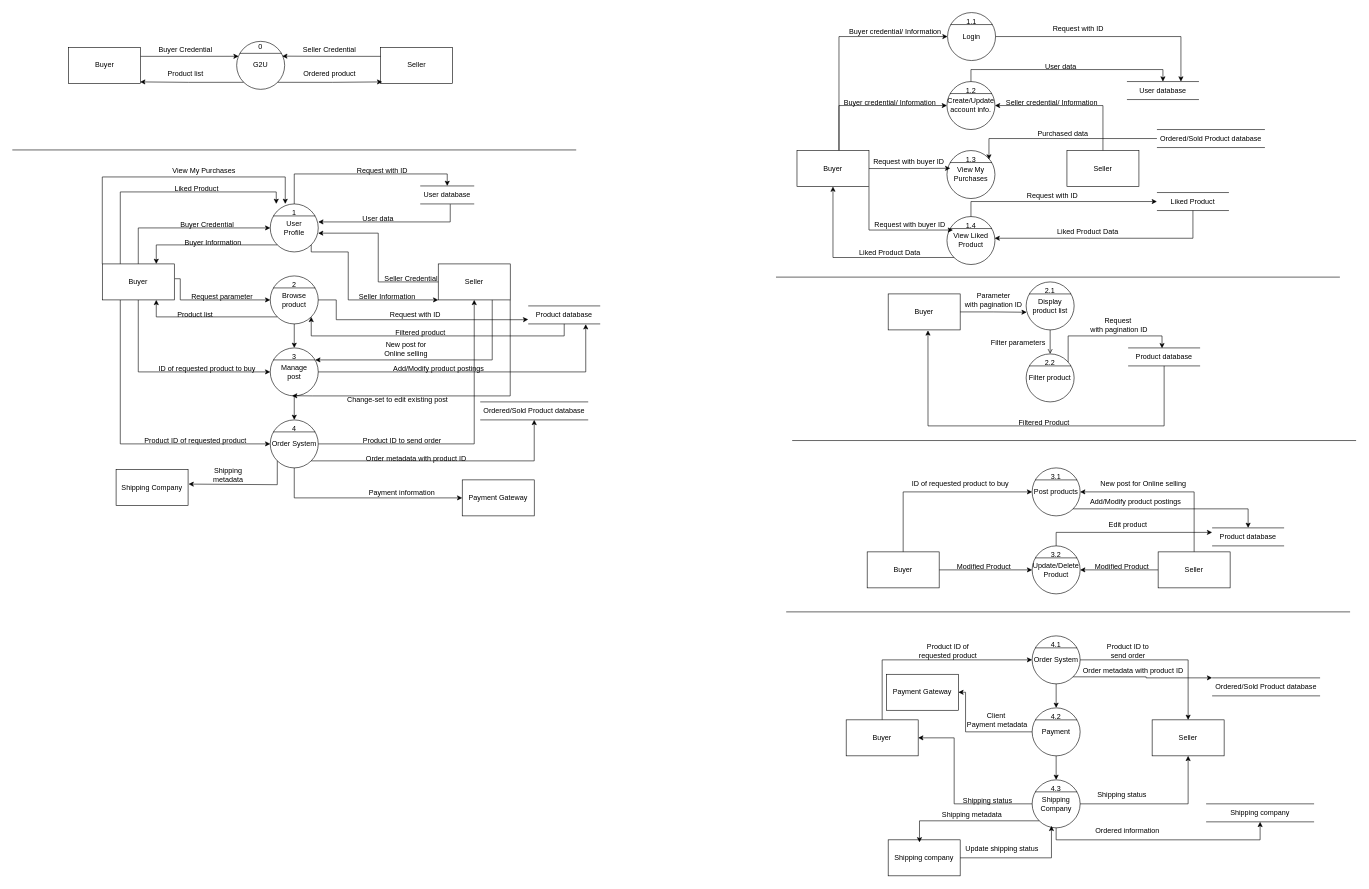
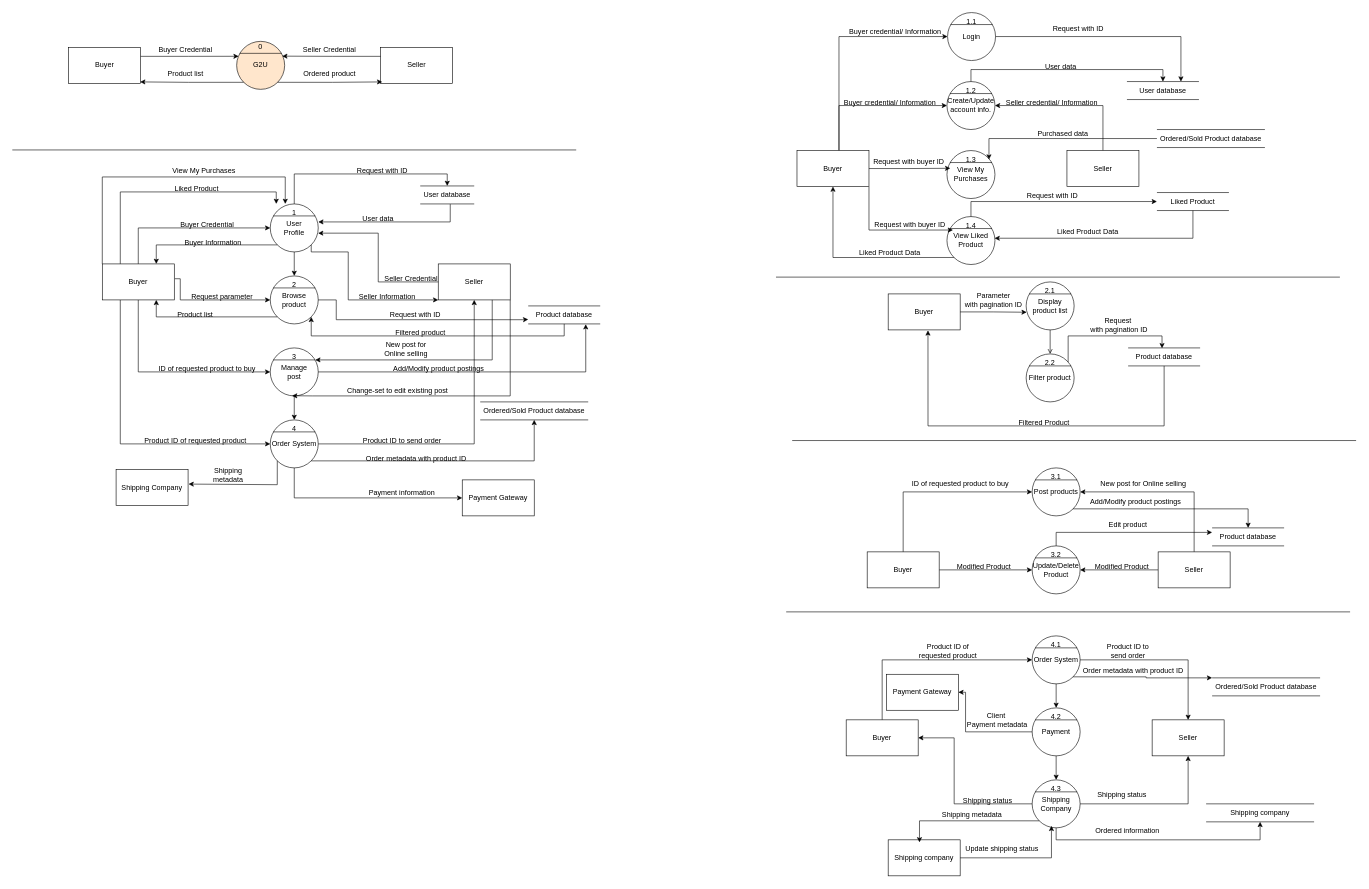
(261, 65) -> (261, 65)
none -> (294, 270)
(294, 342) -> none
(1019, 343) -> none
(398, 400) -> (398, 391)
